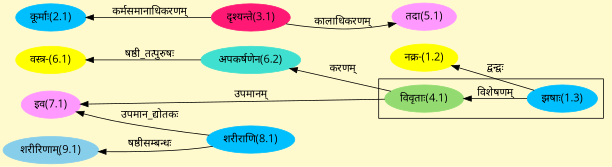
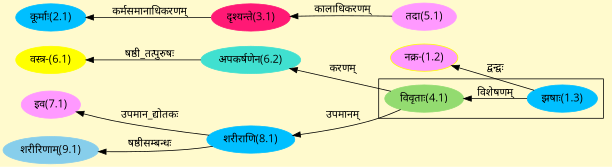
(337, 29) -> (345, 16)
(424, 58) -> (424, 58)
(237, 102) -> (351, 126)
